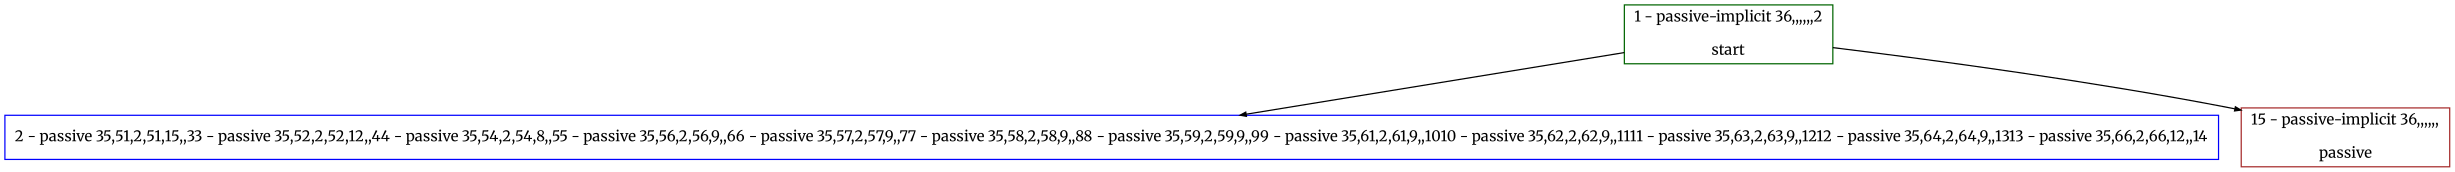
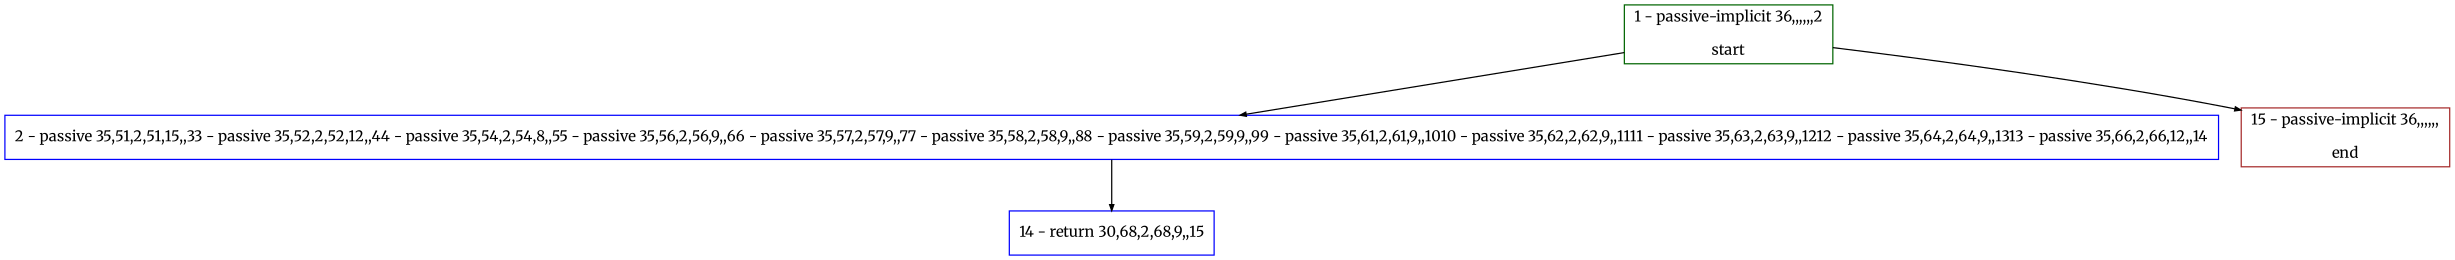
(2345, 137) -> (2345, 137)
none -> (1112, 233)
